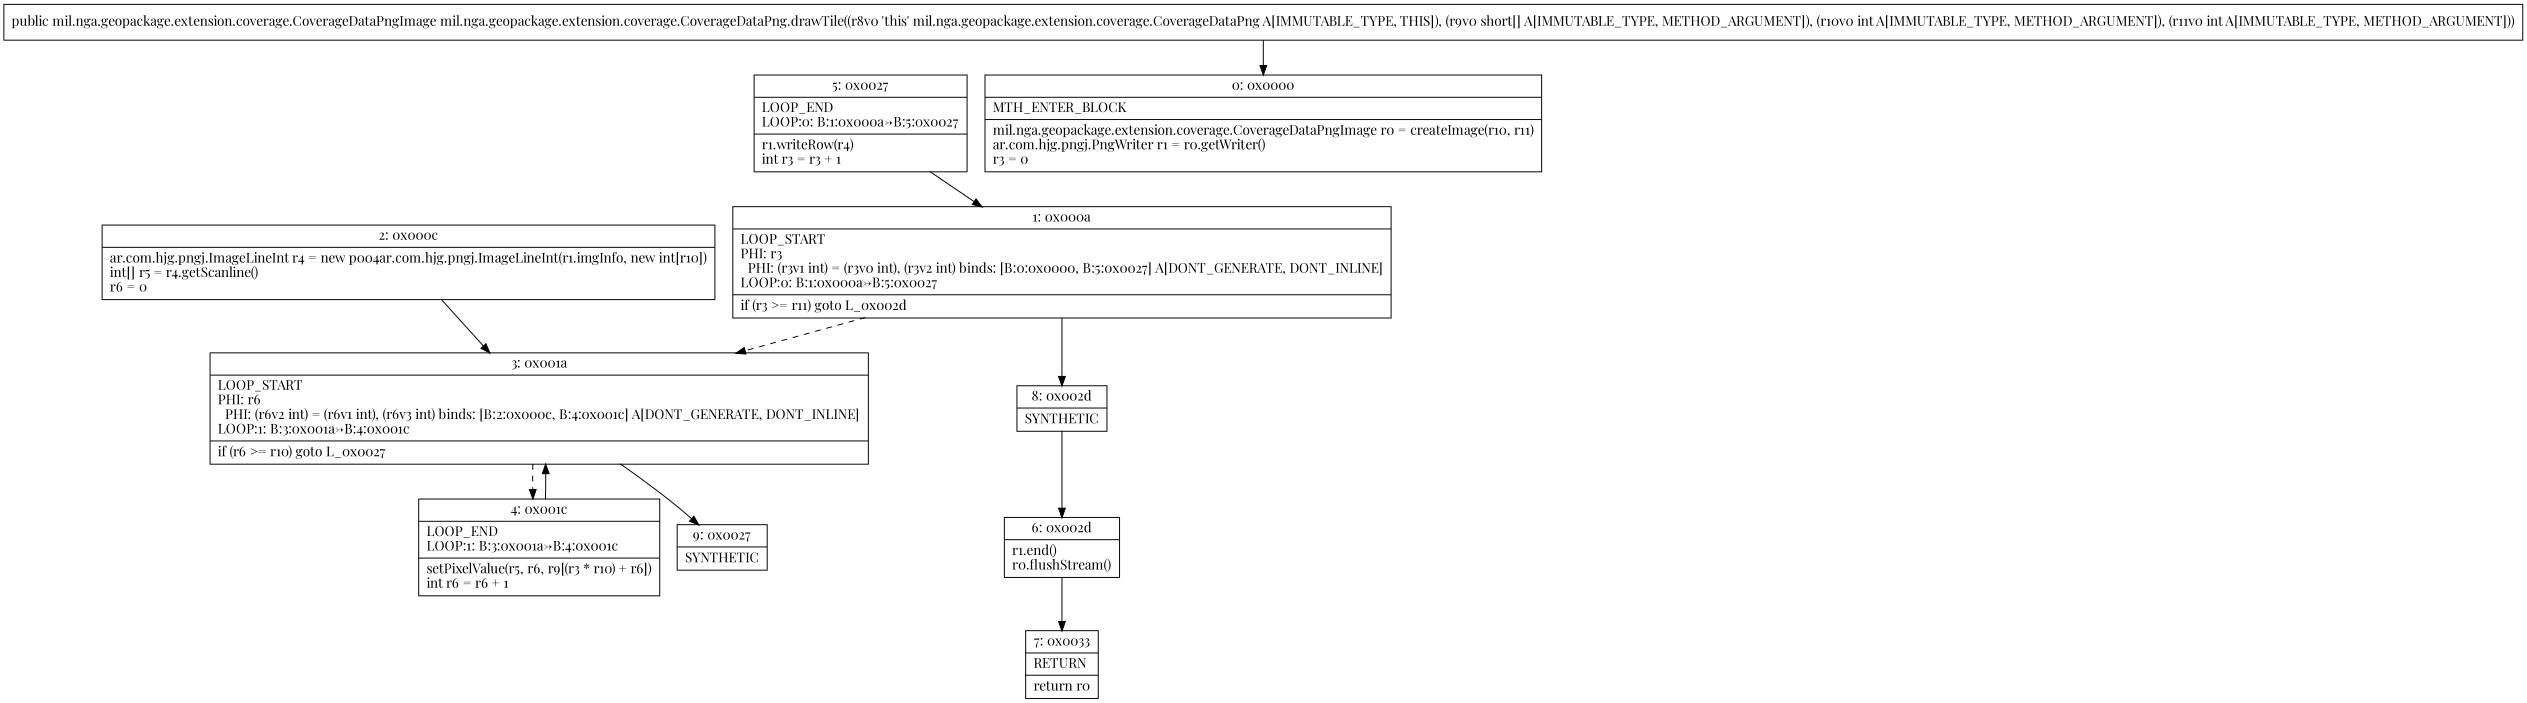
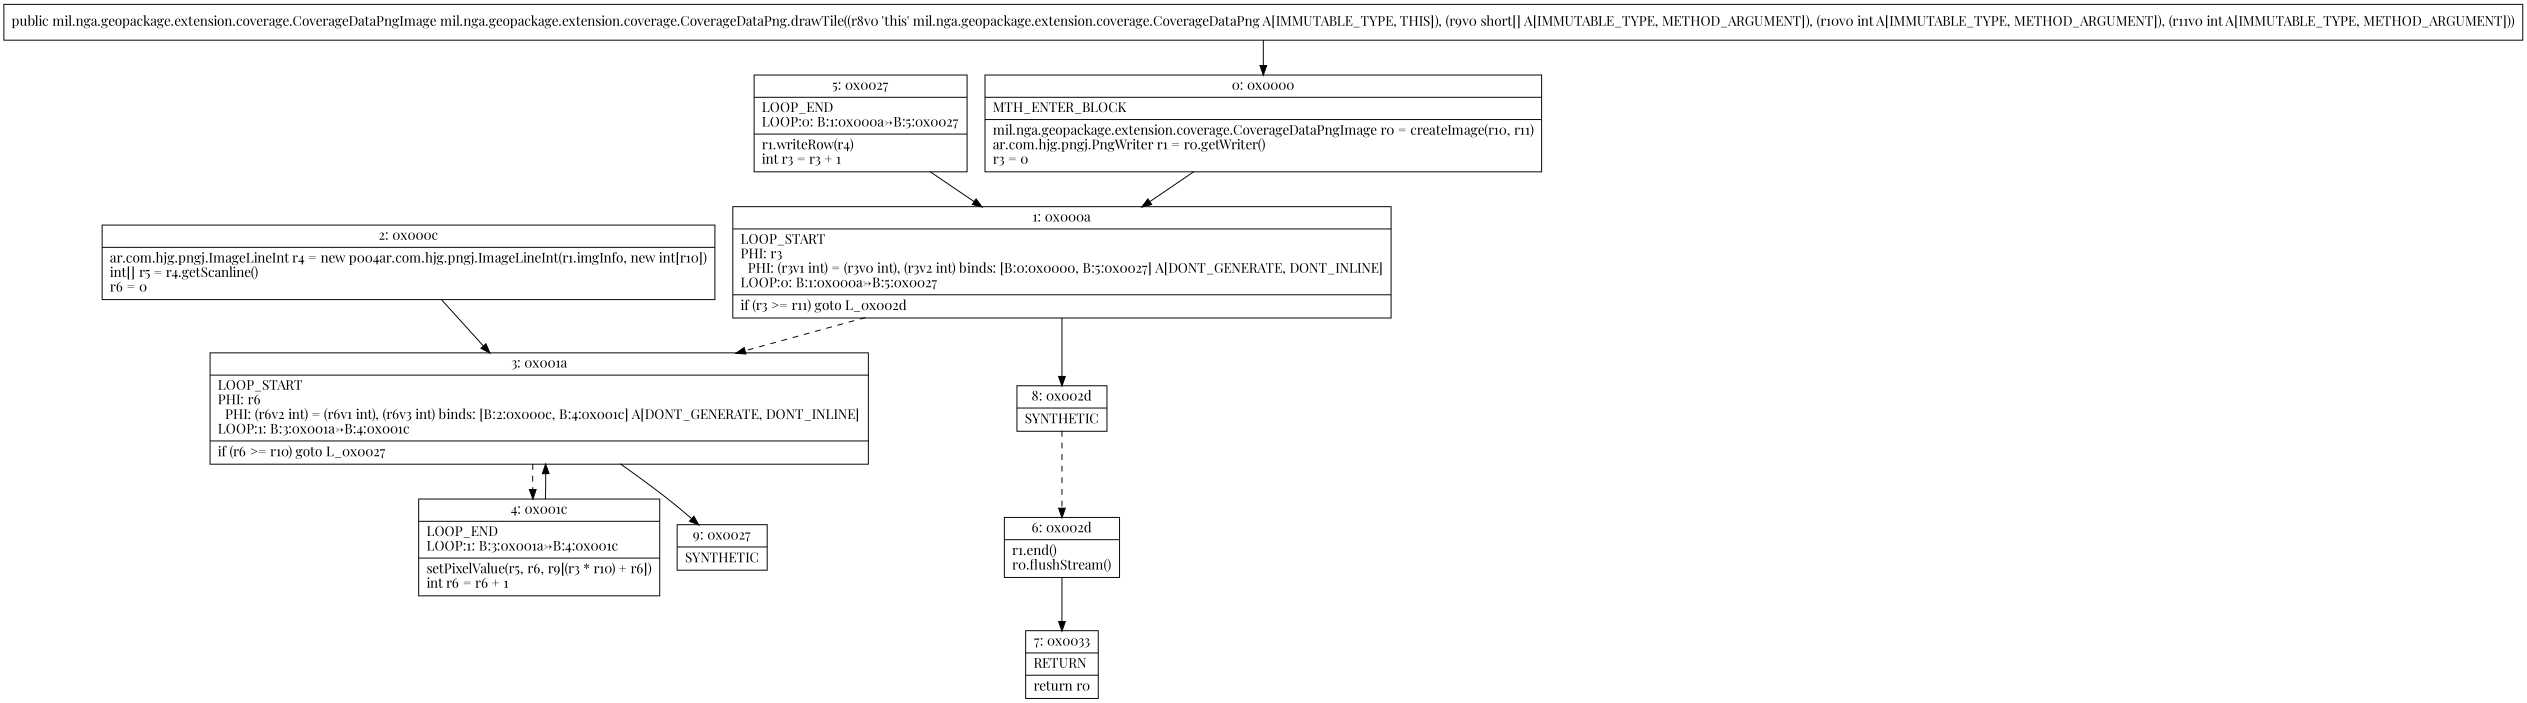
none -> (1172, 187)
(1062, 469) -> (1062, 469)
